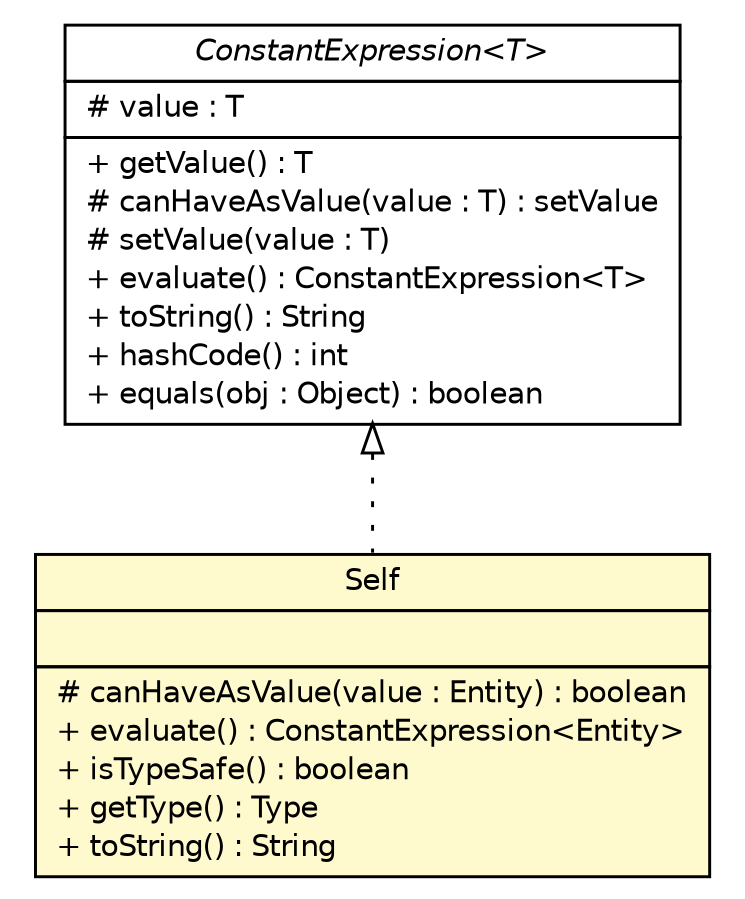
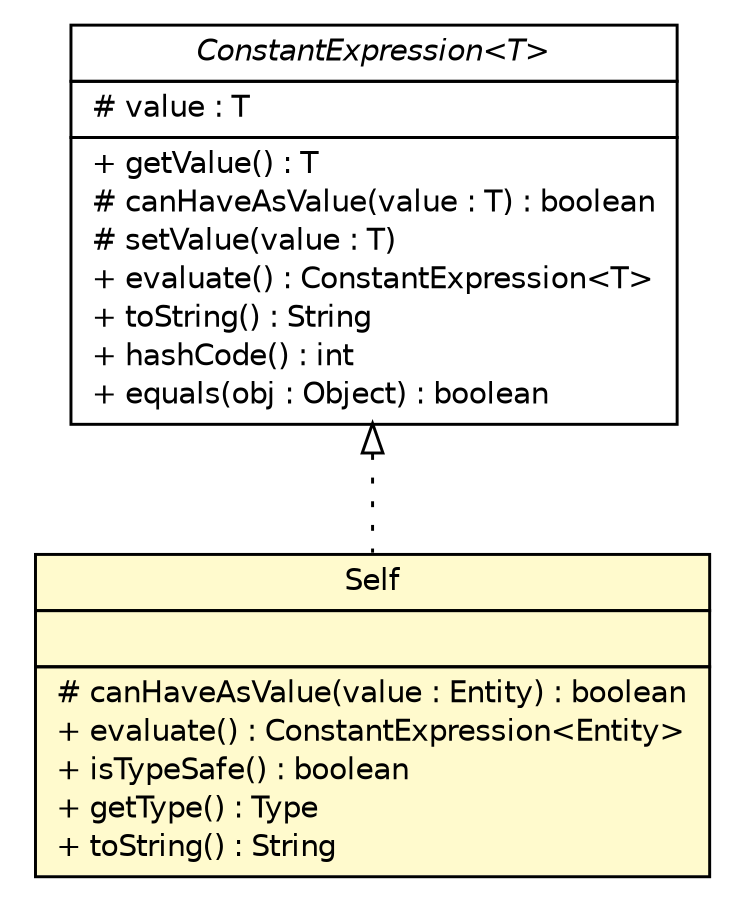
(373, 203) -> (374, 203)
